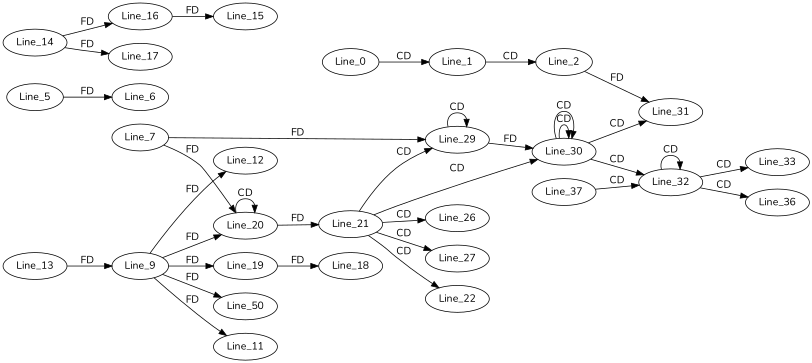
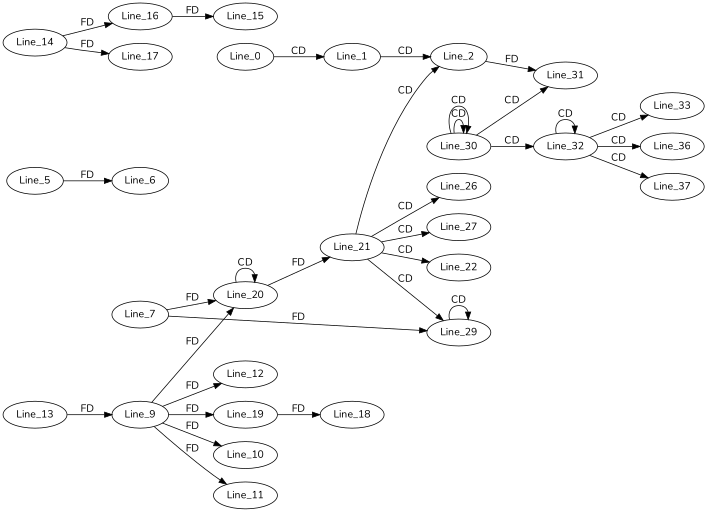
(507, 145) -> none
(452, 187) -> (385, 148)
(613, 188) -> (615, 165)
(245, 306) -> (245, 455)
